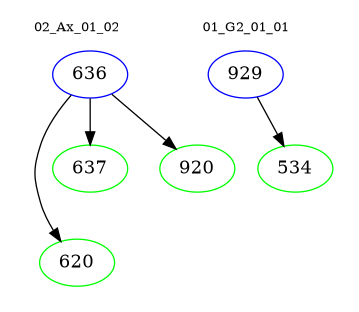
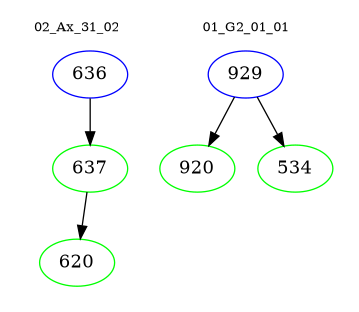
(77, 28) -> (77, 28)
(129, 109) -> (225, 115)
(36, 160) -> (85, 209)
